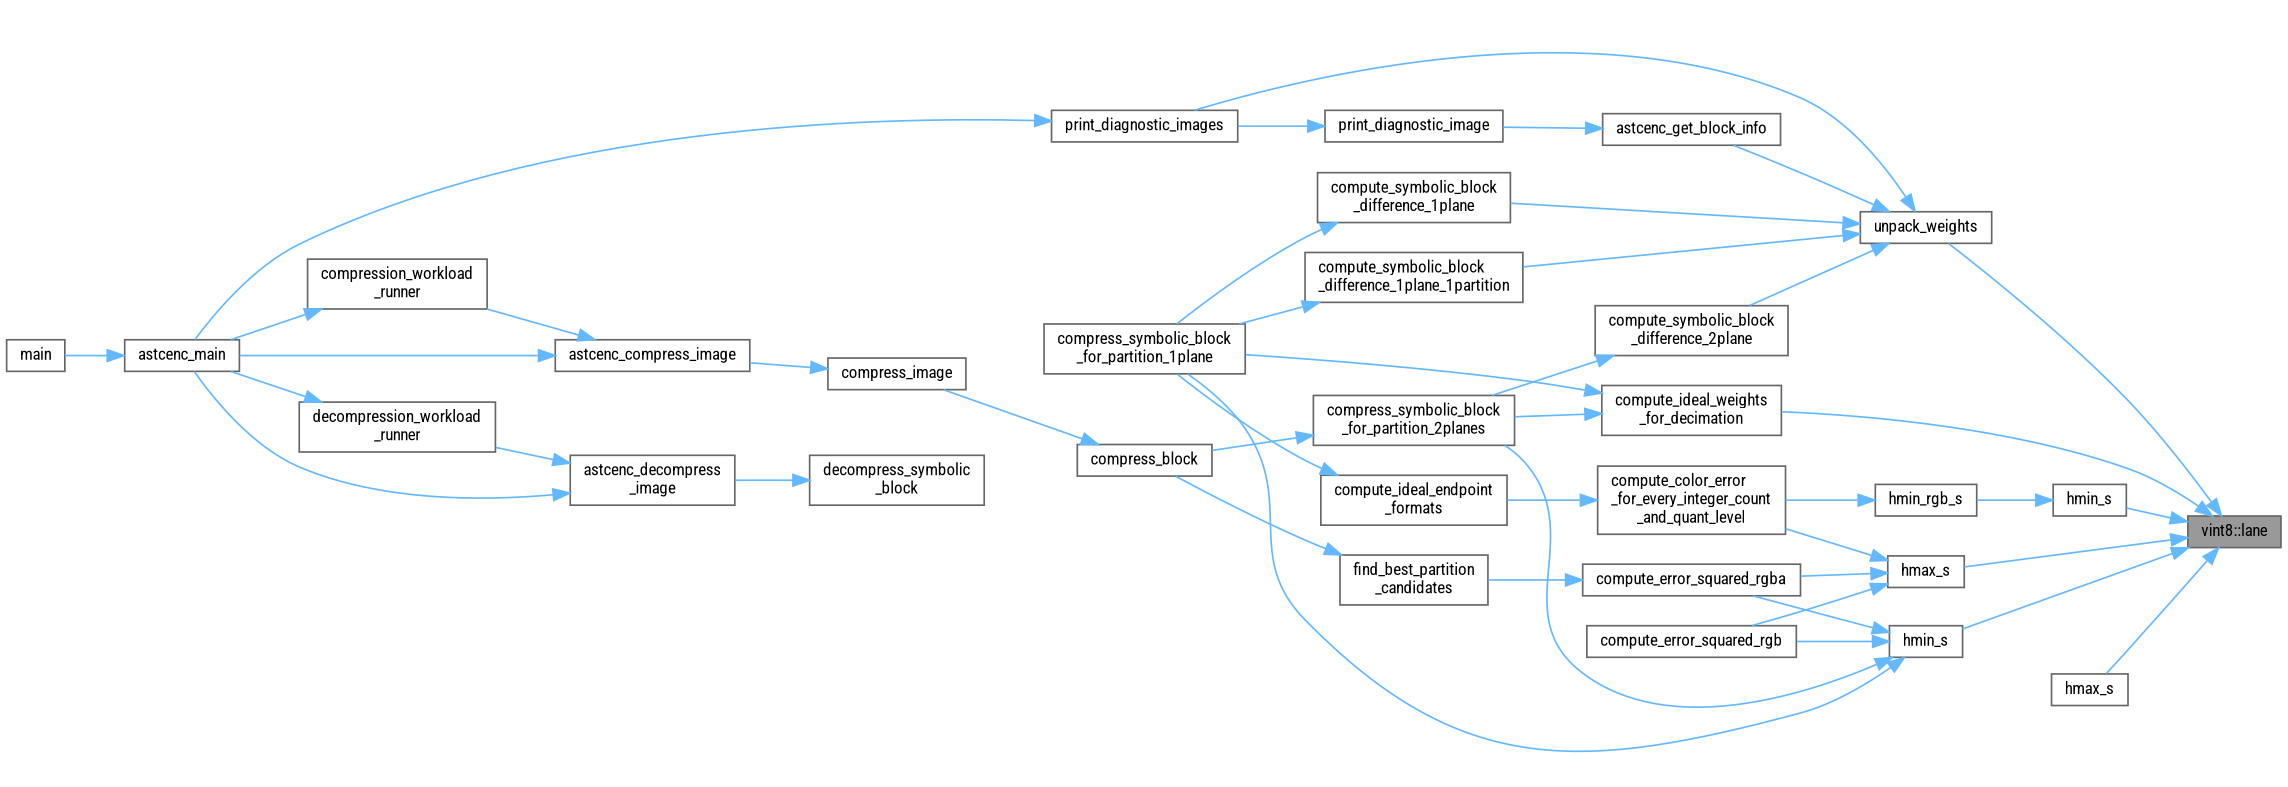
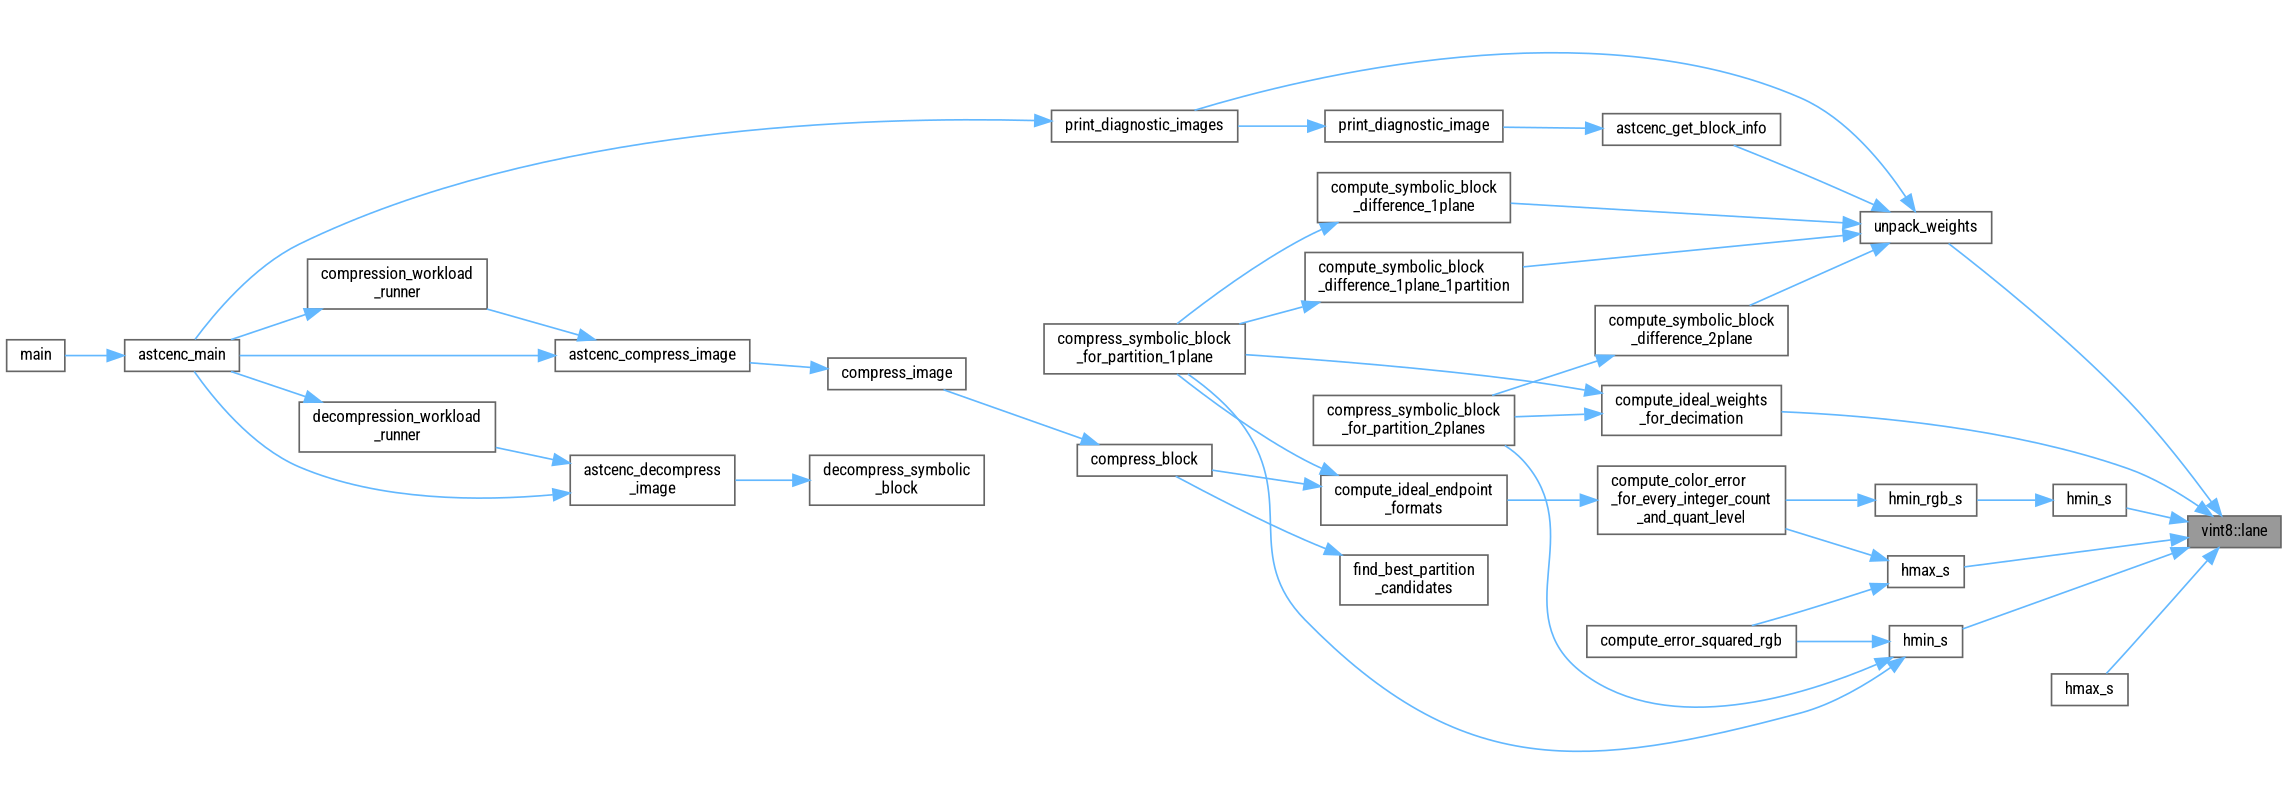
(1242, 446) -> (1253, 476)
(1692, 580) -> none
